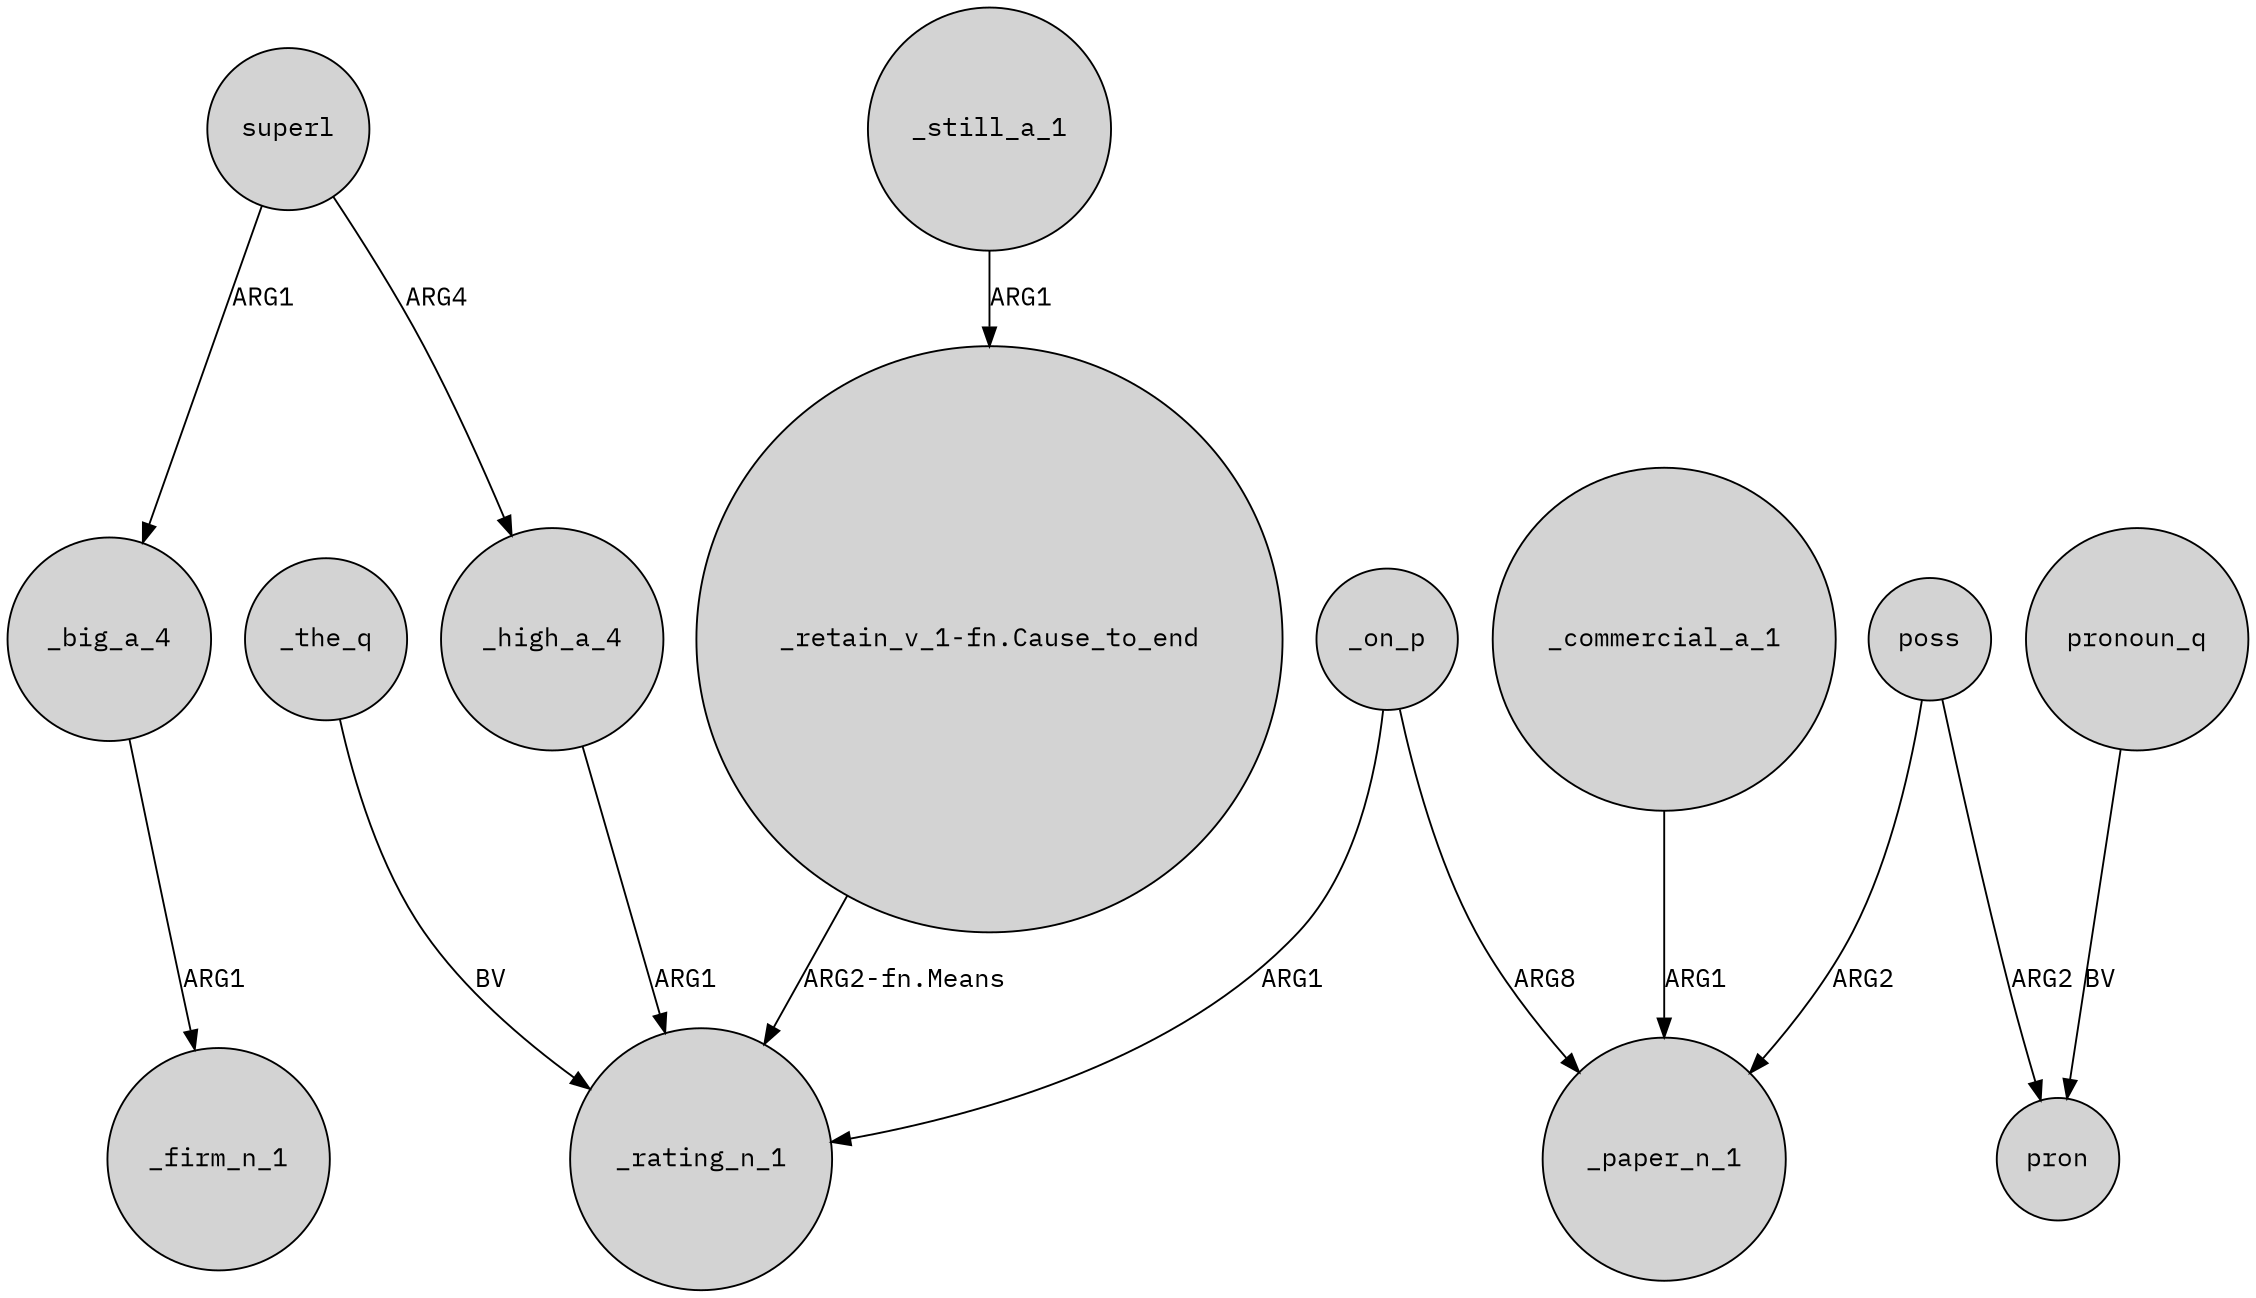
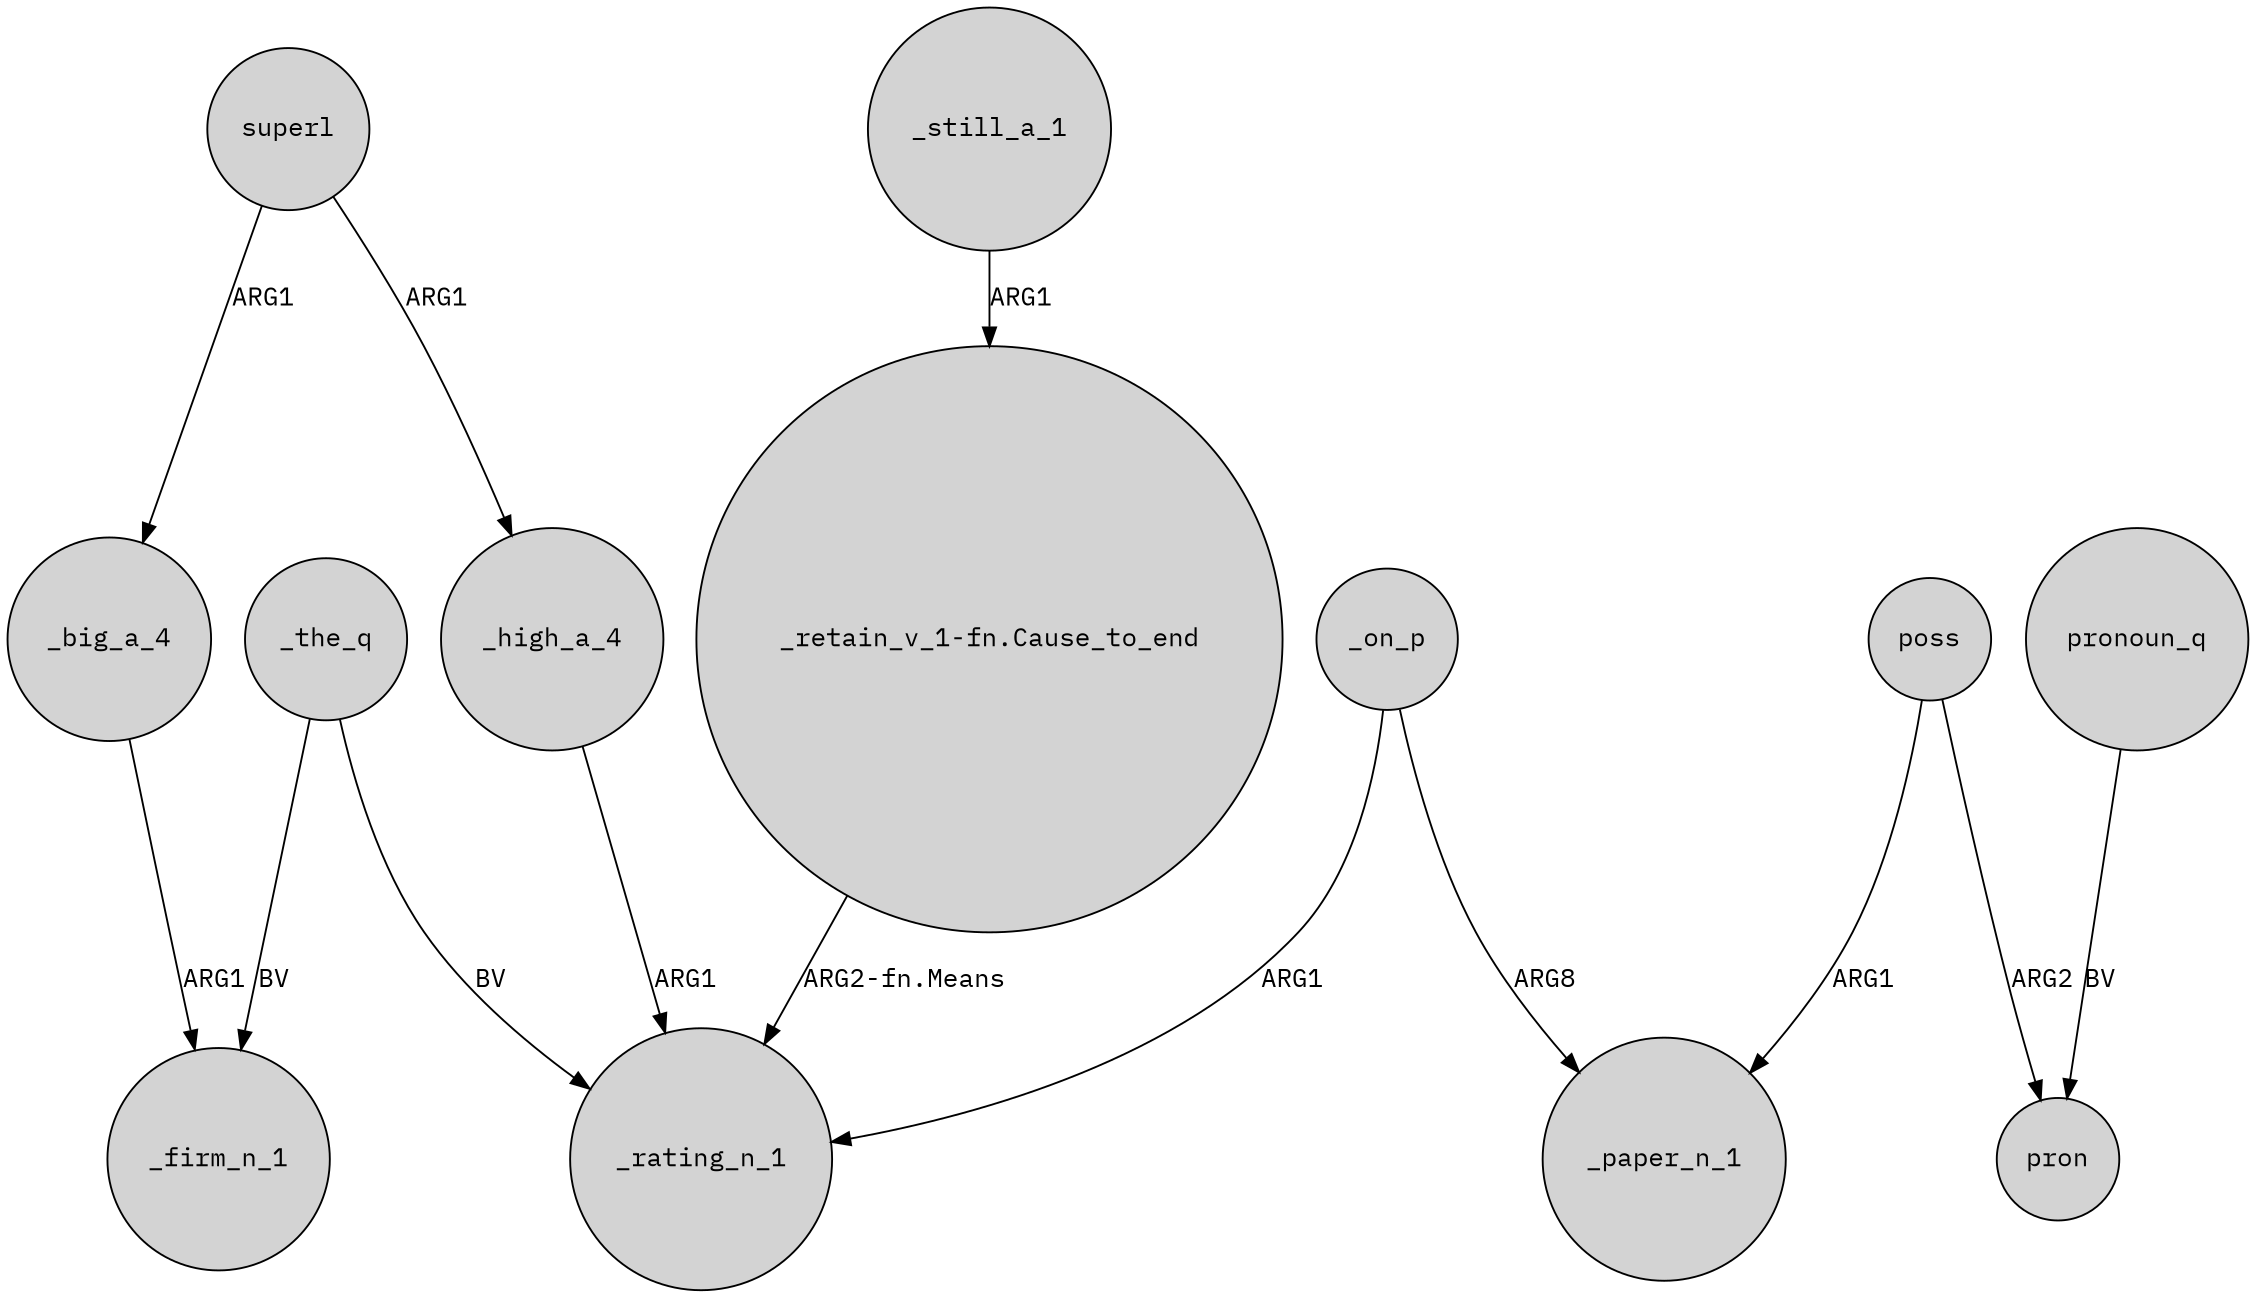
(437, 298) -> (437, 298)
(1664, 639) -> none
none -> (277, 875)
(1864, 980) -> (1864, 980)
